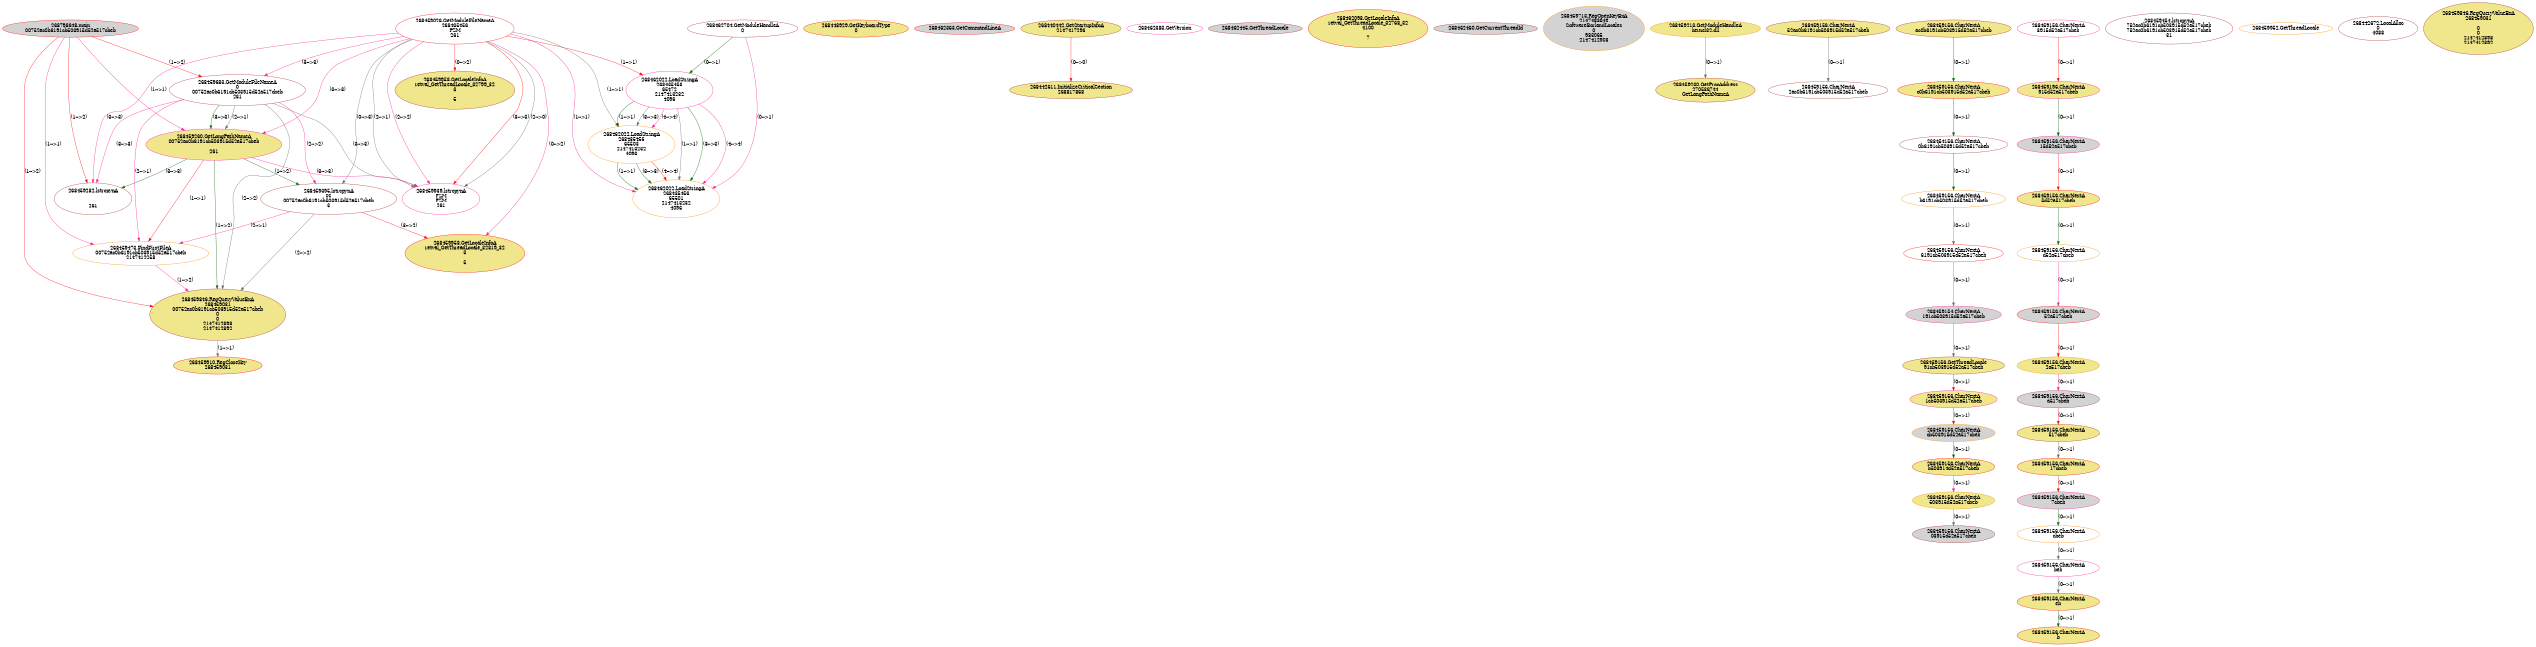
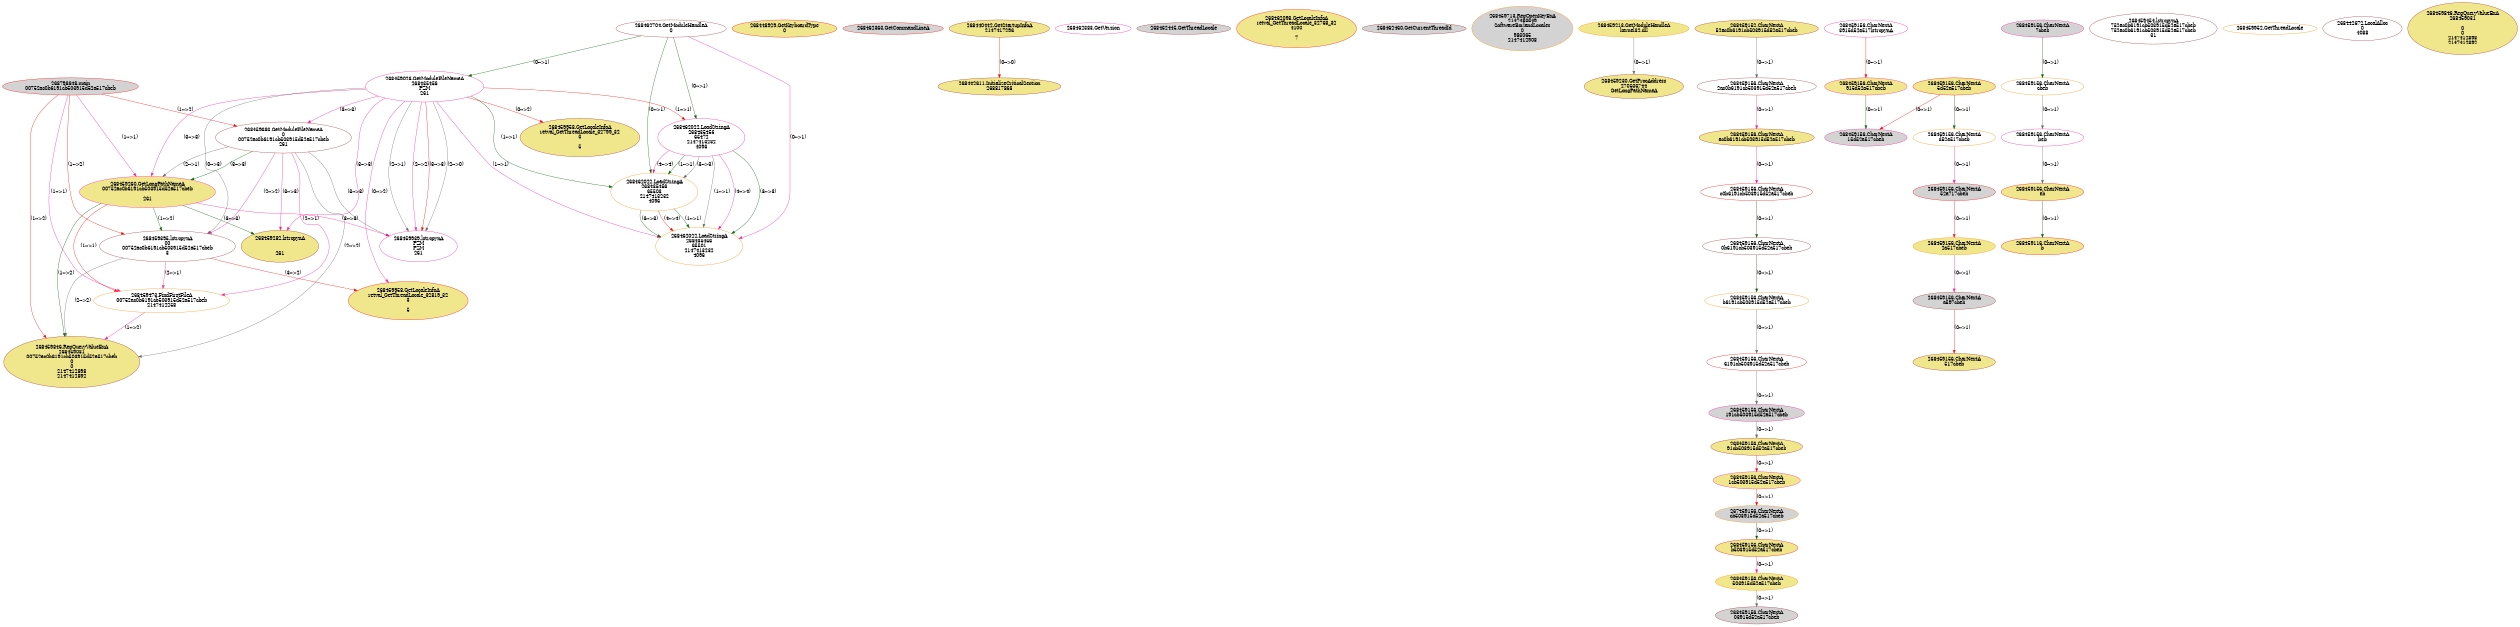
(455, 29) -> (425, 86)
(1828, 29) -> (1757, 29)
(2058, 29) -> (1866, 29)
none -> (556, 56)
(1954, 58) -> (1757, 163)
(582, 59) -> (518, 167)
(1954, 90) -> (1757, 192)
(2058, 90) -> (1866, 86)
none -> (650, 99)
(70, 110) -> (69, 179)
none -> (1757, 110)
(1954, 145) -> (1757, 246)
(2058, 170) -> (1911, 111)
(93, 199) -> (280, 246)
(1954, 315) -> (1757, 413)
(2058, 315) -> (1954, 192)
(218, 365) -> none
(1954, 365) -> (1757, 447)
(2058, 399) -> (1954, 301)
(1954, 433) -> (1757, 514)
(1954, 467) -> (1757, 548)
(2058, 467) -> none
(2058, 635) -> (2042, 246)
